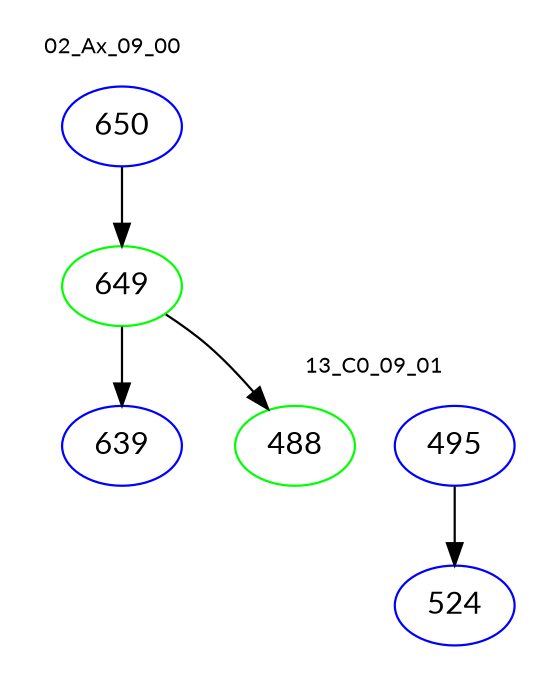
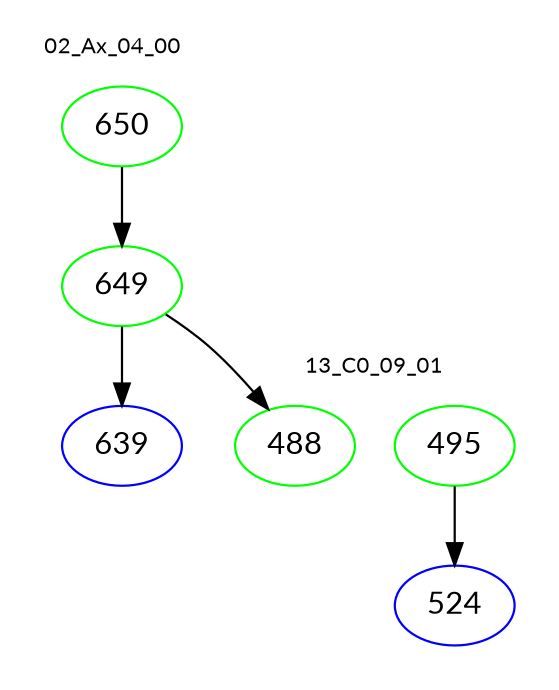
(113, 48) -> (113, 48)
(122, 126) -> (122, 126)
(455, 446) -> (455, 446)
